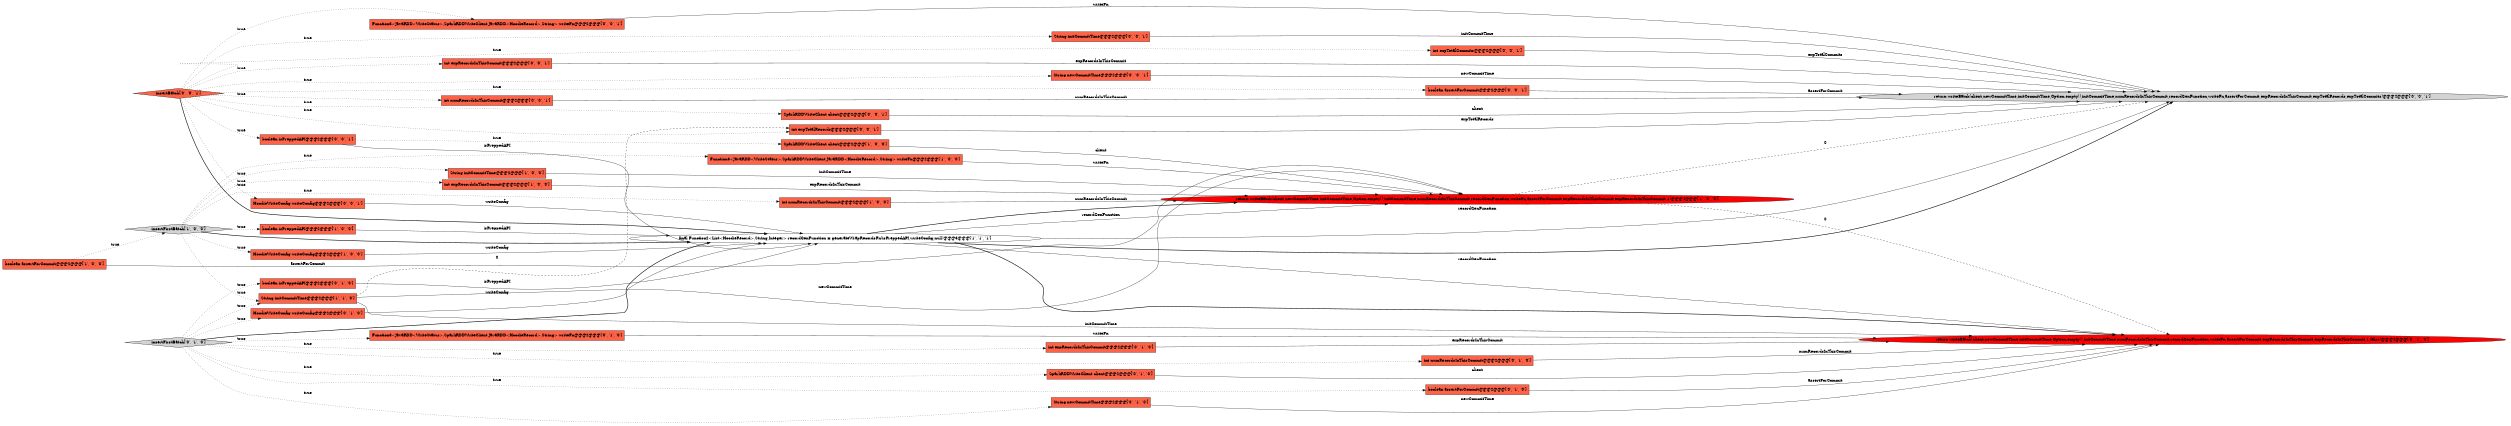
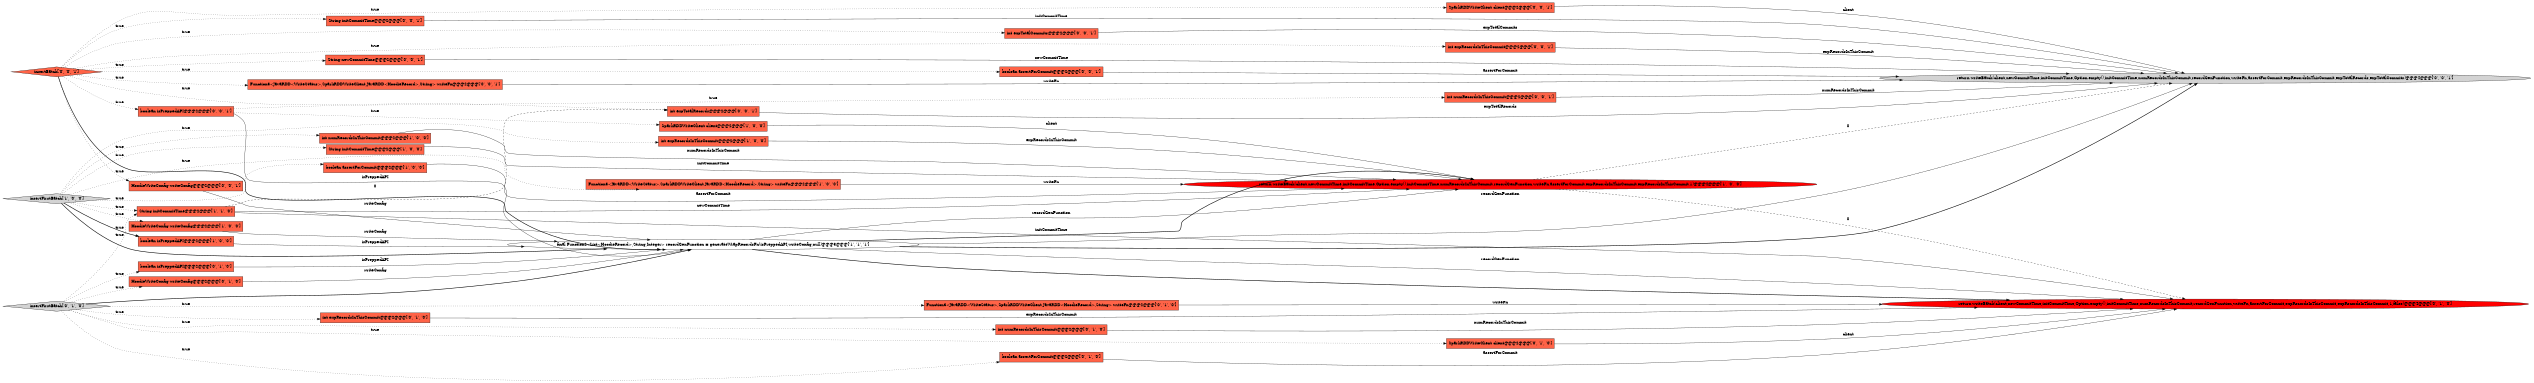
(324, 98) -> (838, 101)
(245, 229) -> (99, 222)
(117, 246) -> (217, 199)
(1101, 402) -> none
